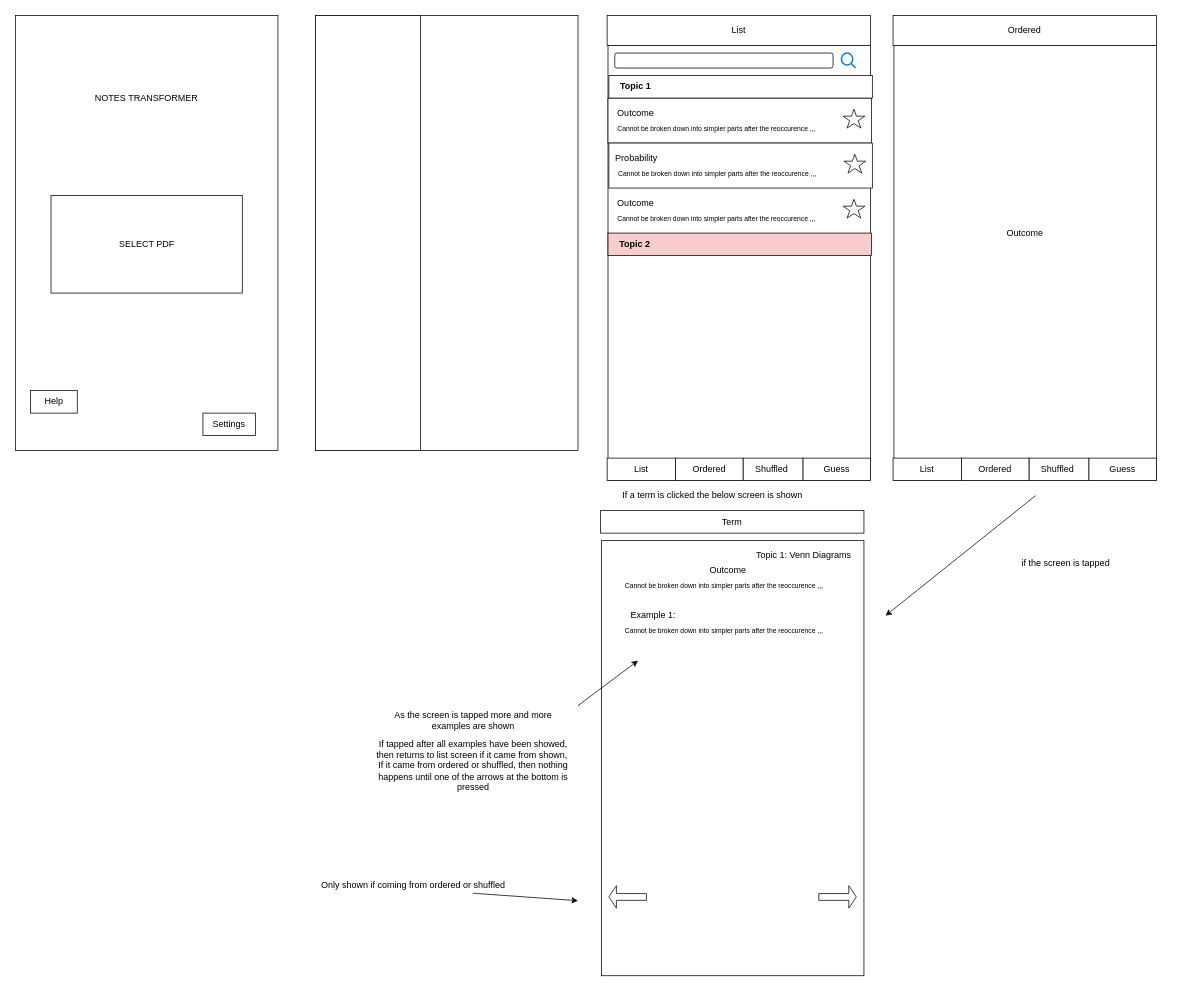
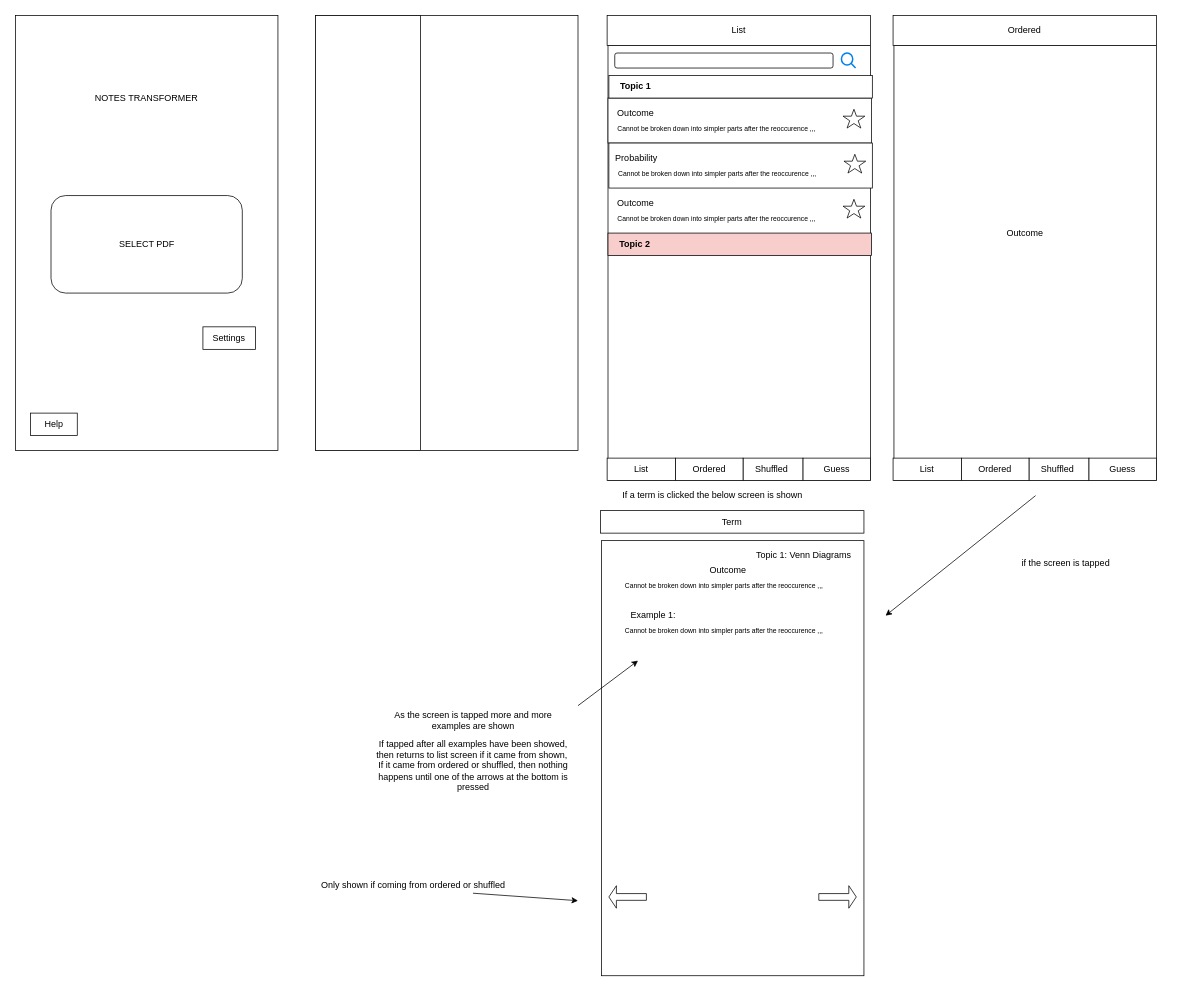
(147, 244) -> (147, 244)
(54, 402) -> (54, 424)
(229, 424) -> (229, 338)
